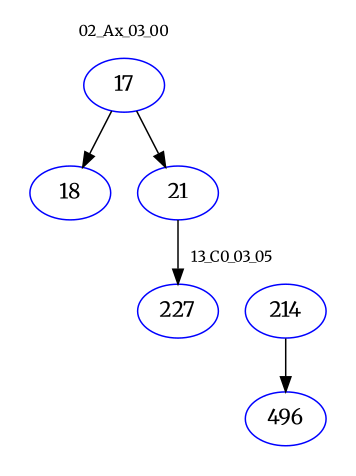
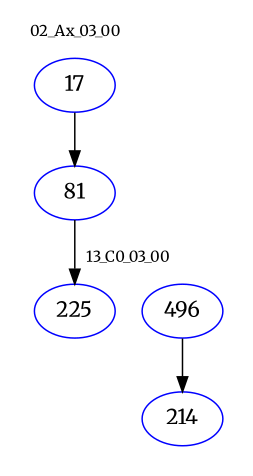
(70, 193) -> none
(178, 193) -> (75, 193)
(232, 258) -> (129, 258)
(178, 311) -> (75, 311)
(286, 358) -> (182, 358)
